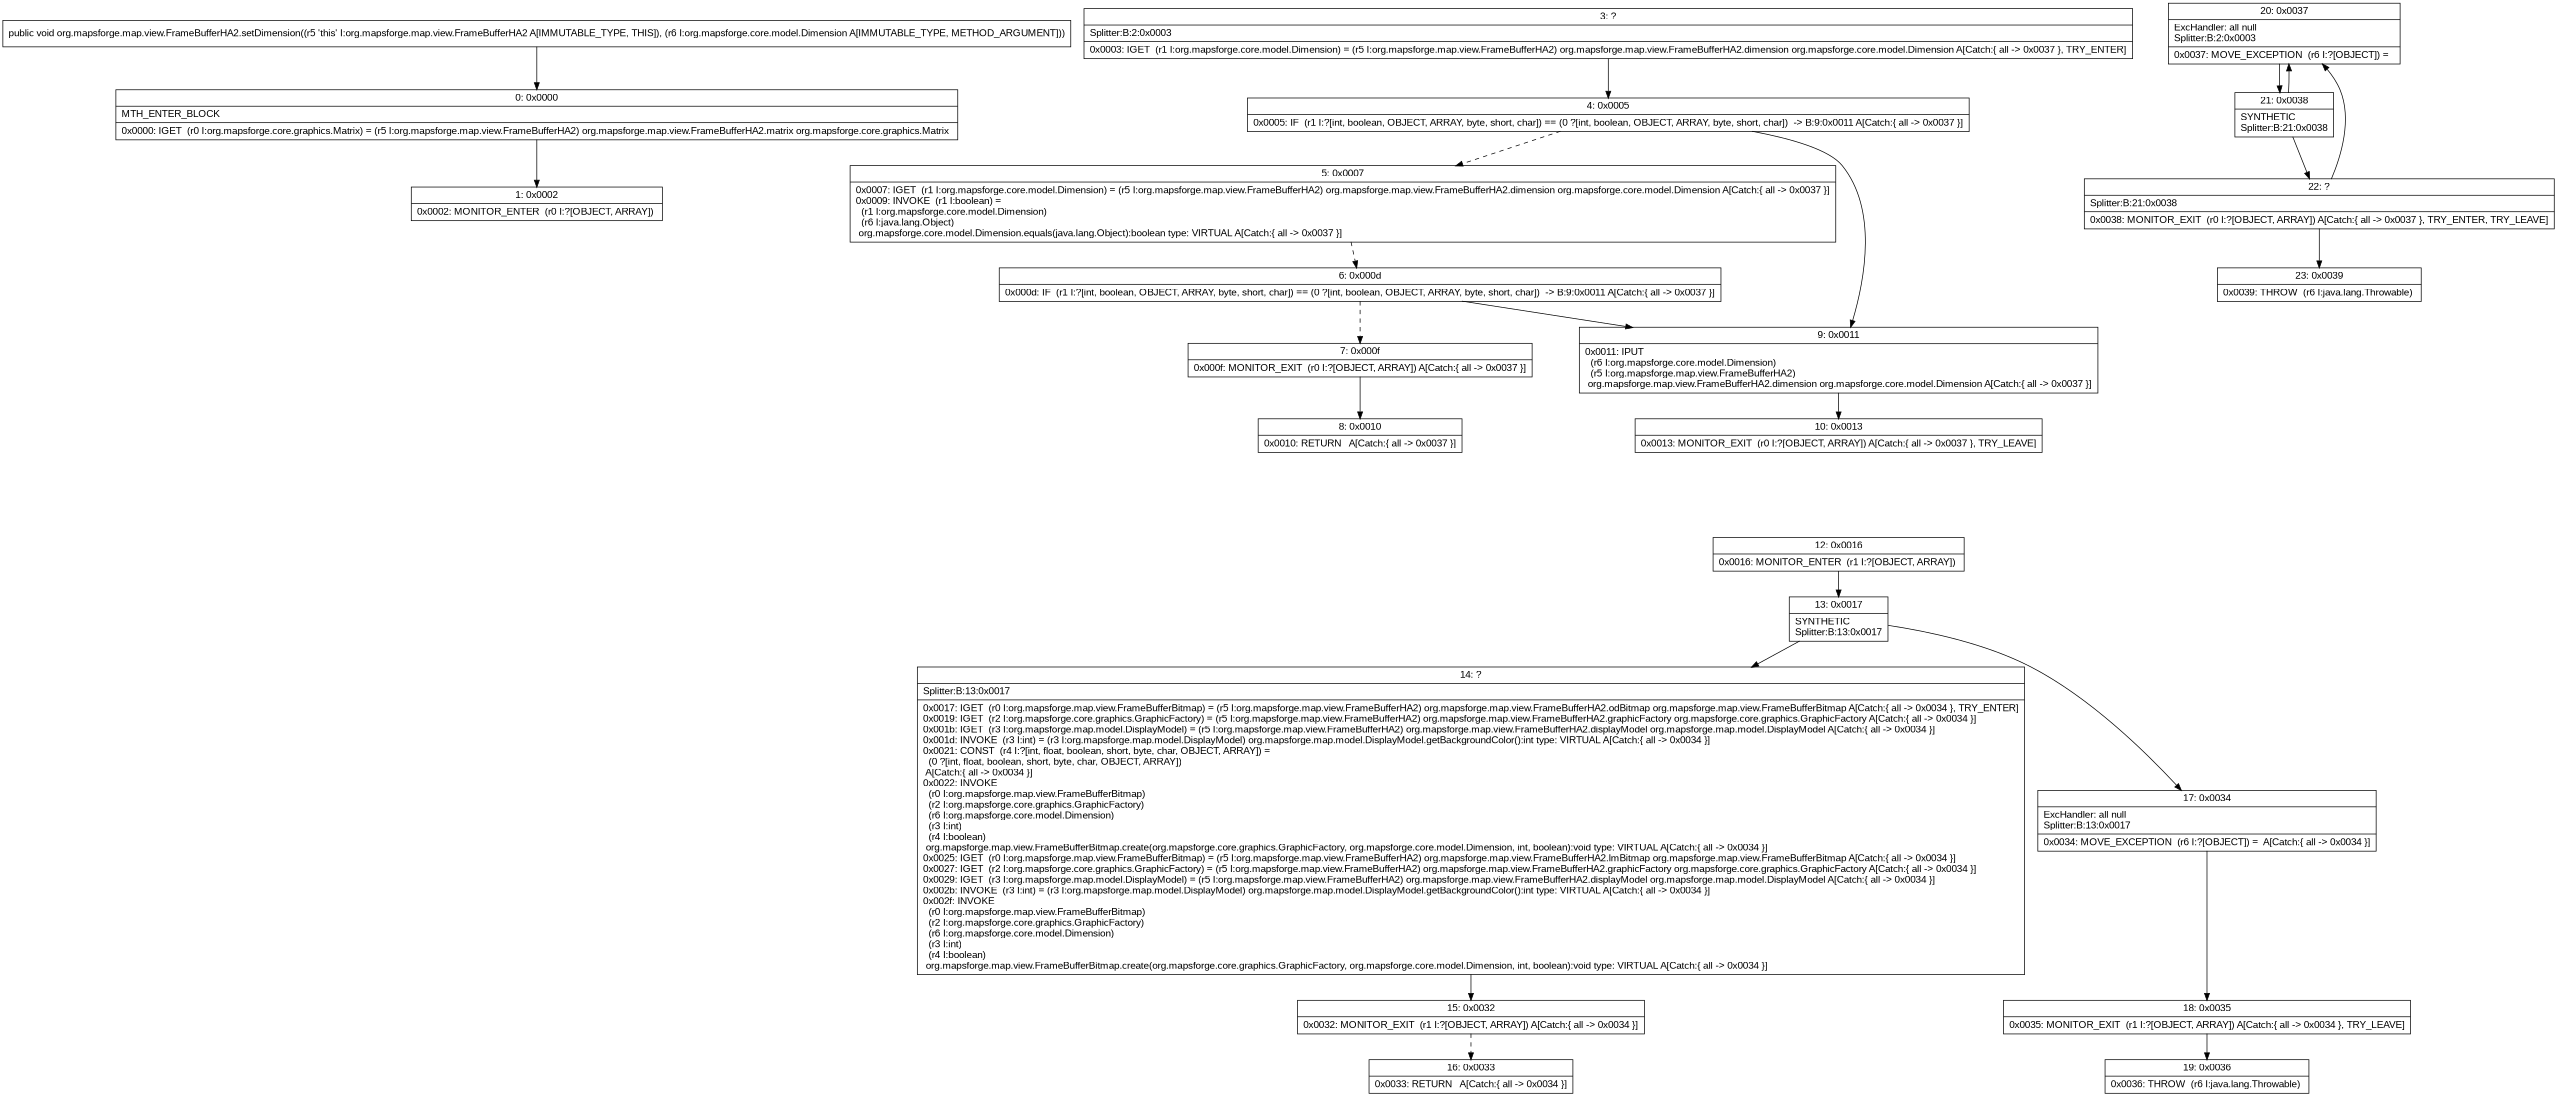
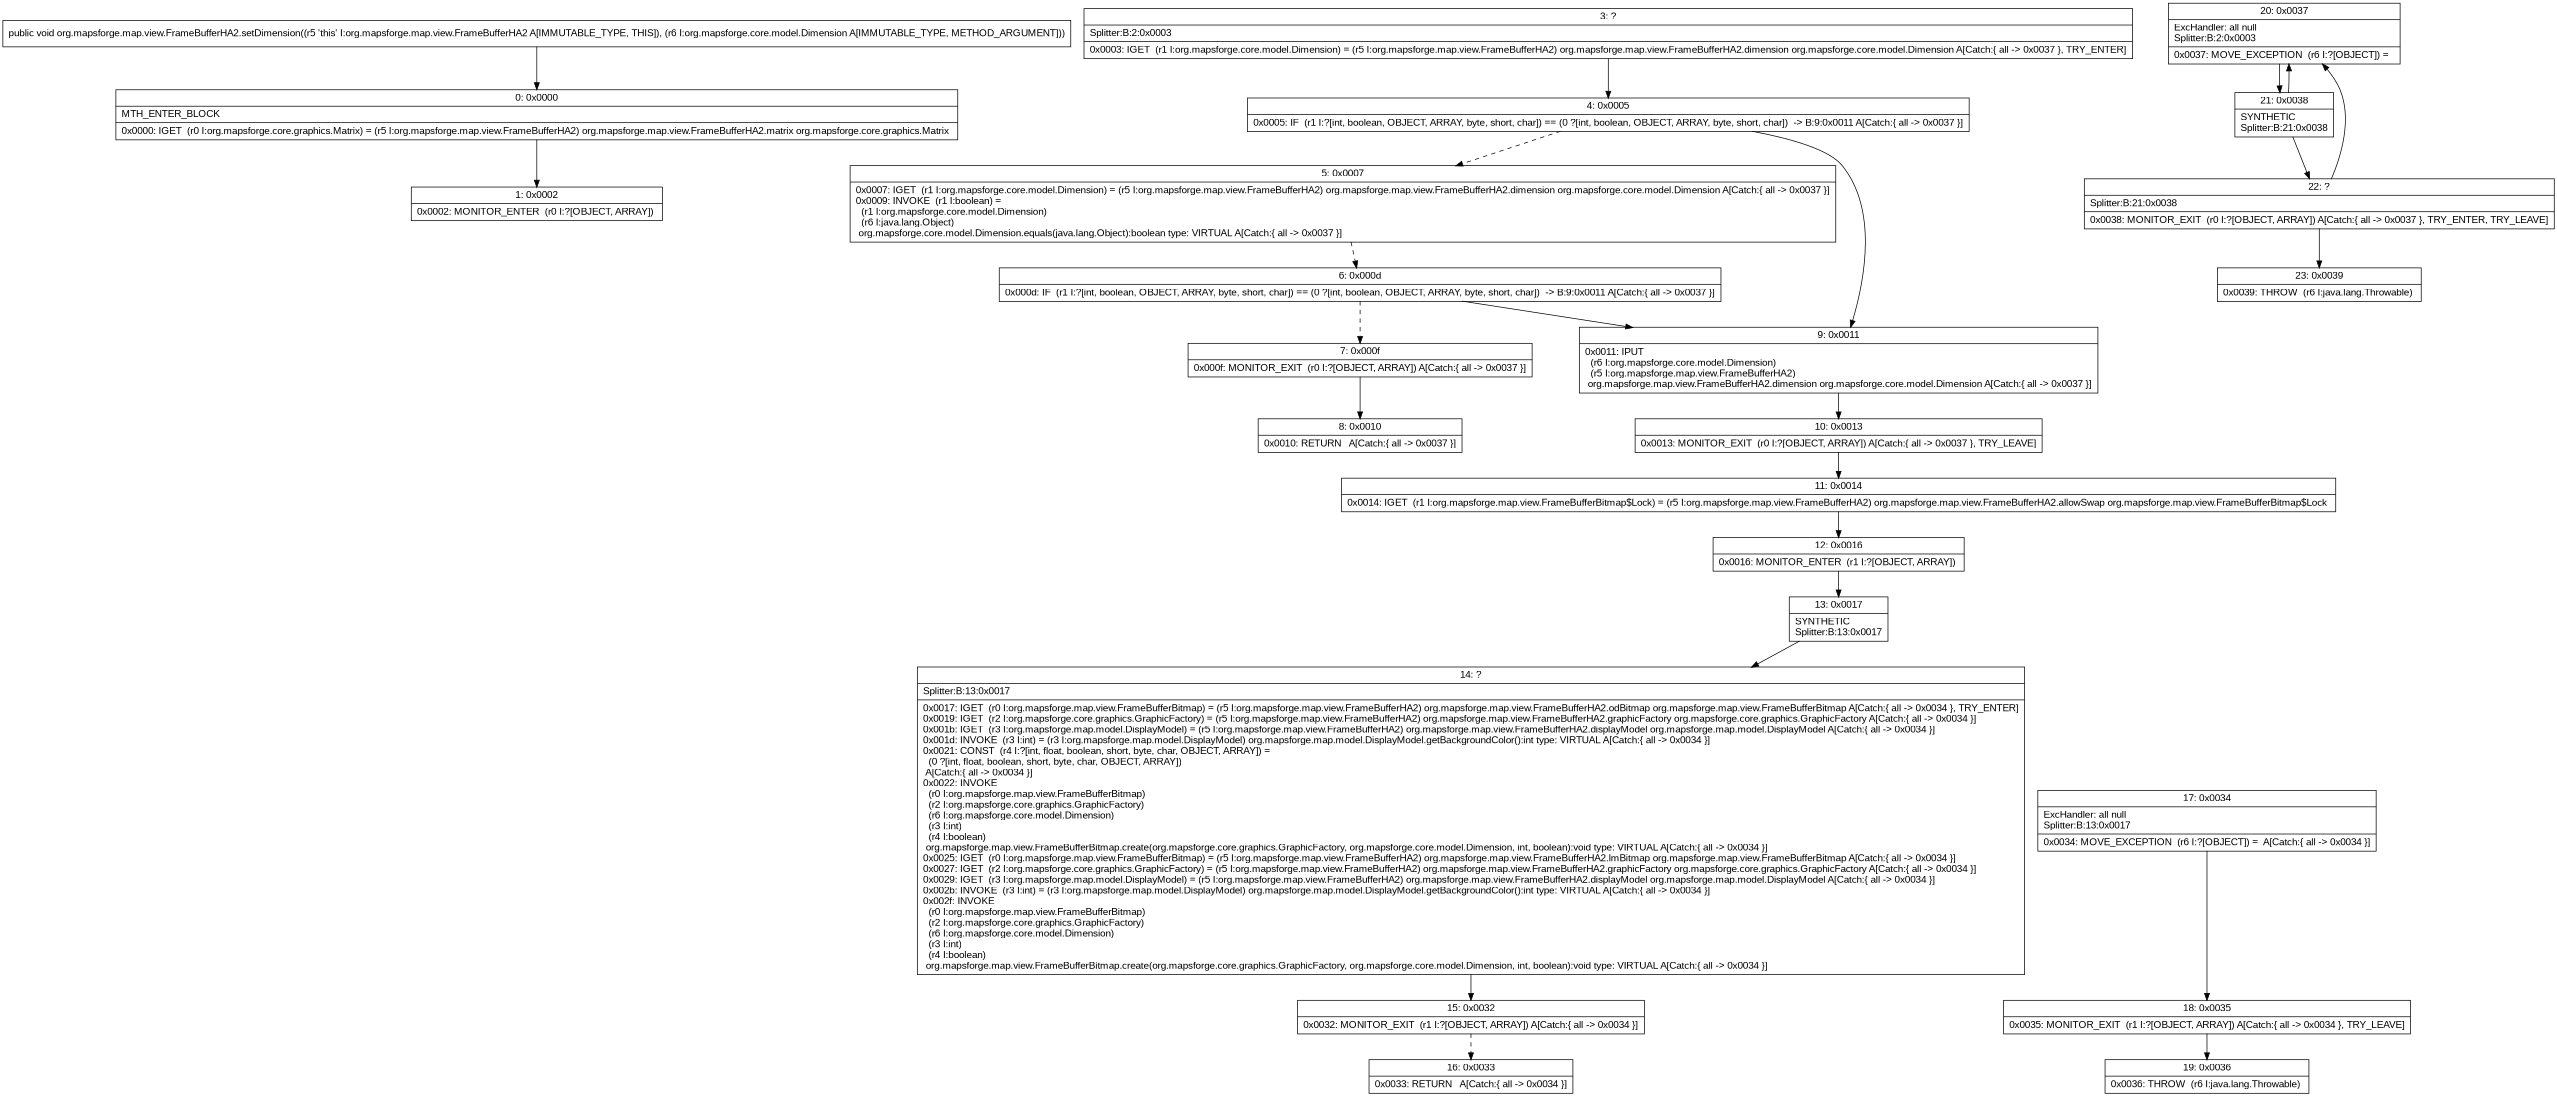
none -> (1839, 495)
(2048, 677) -> none
